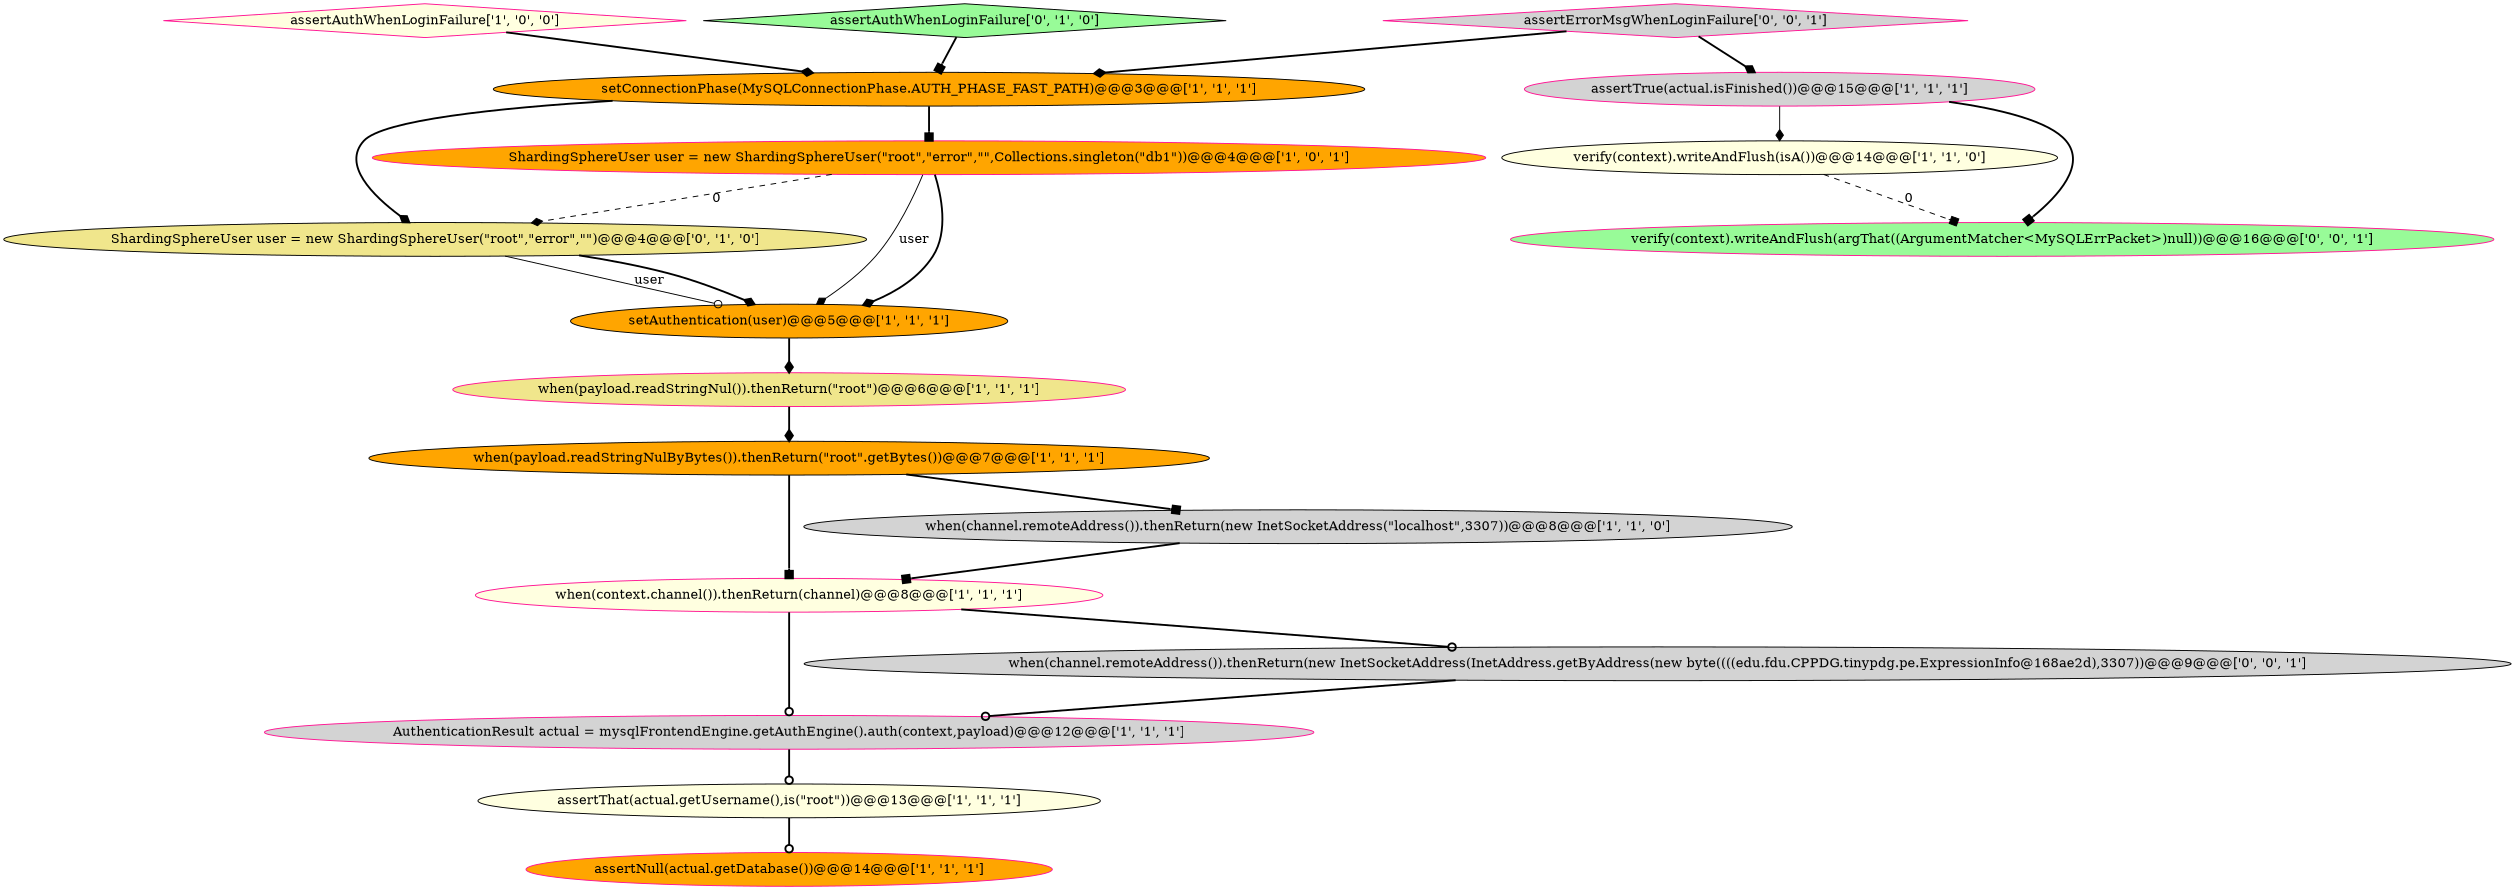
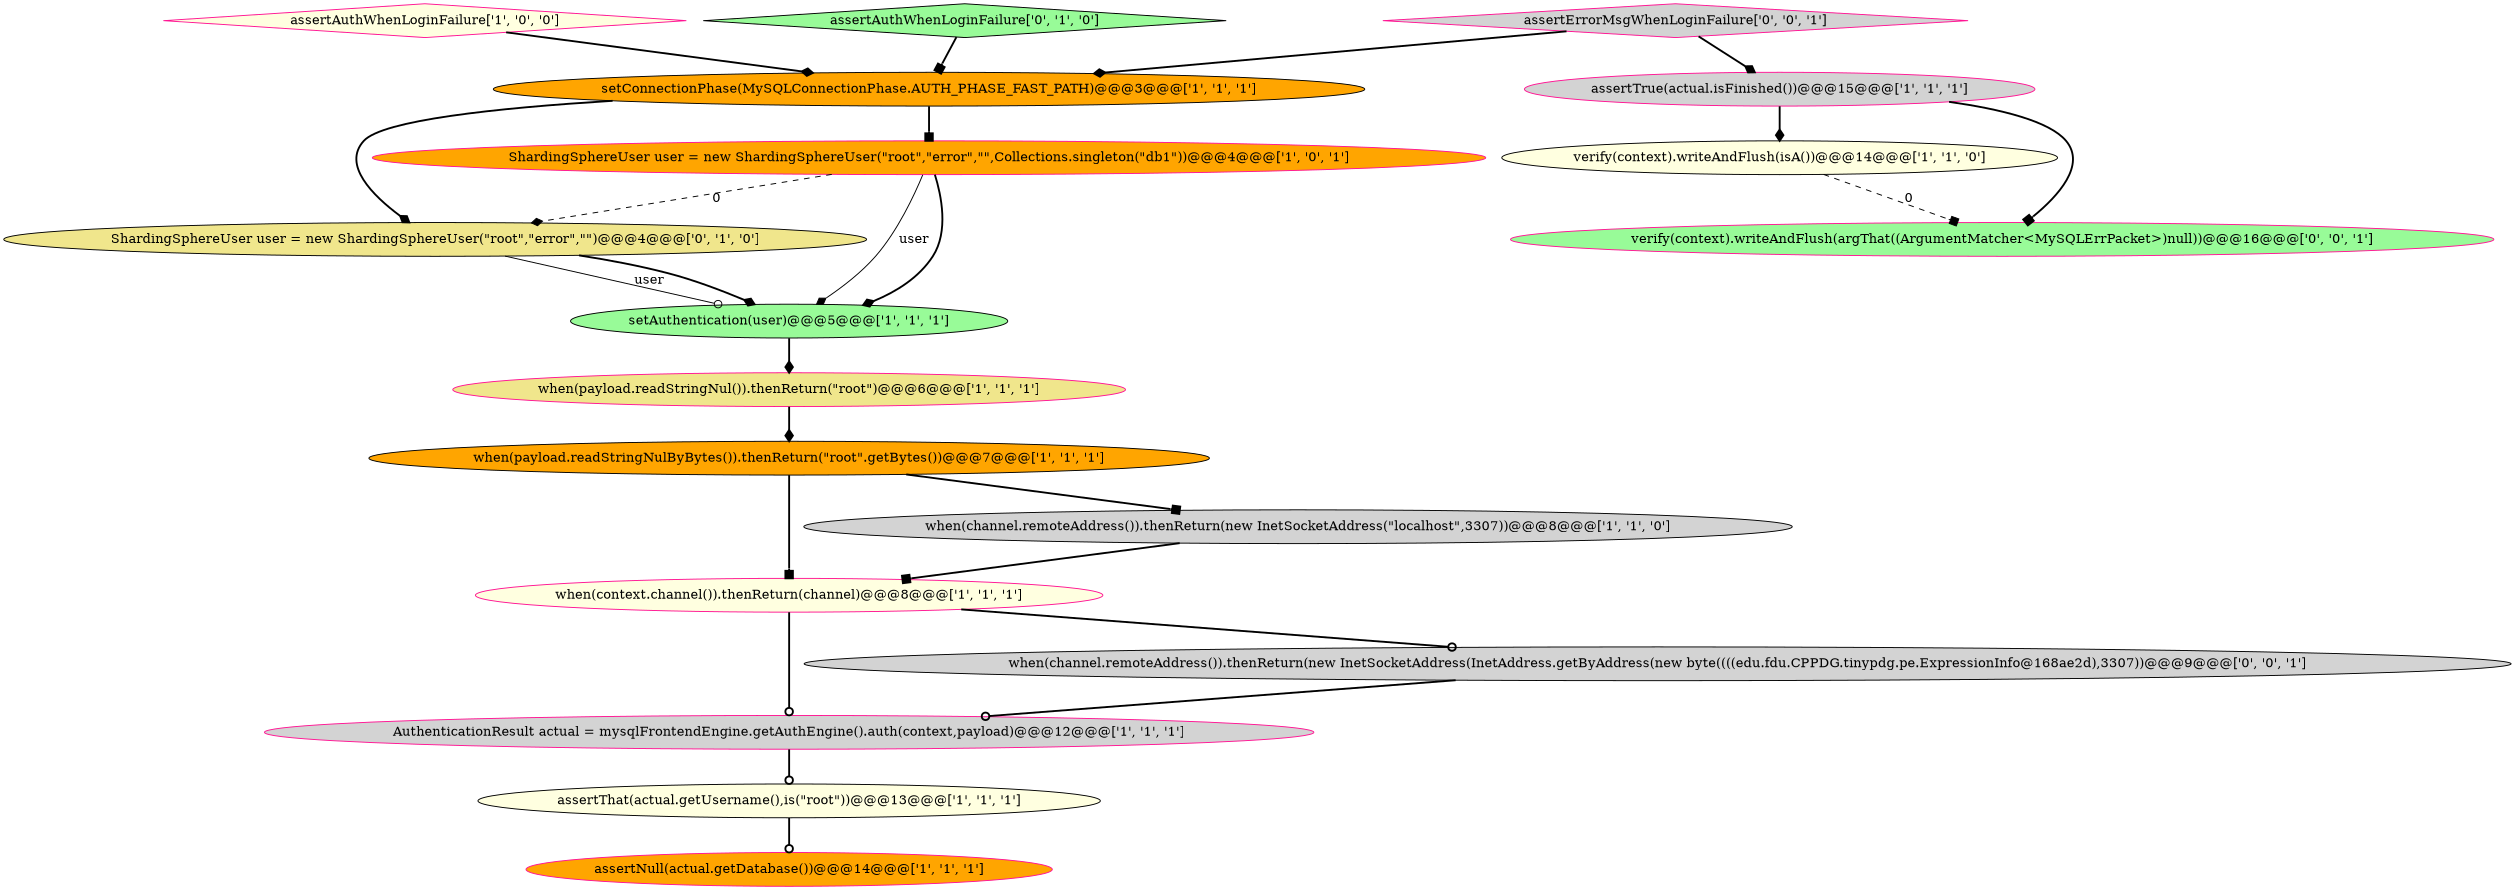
(1780, 118) -> (1780, 118)
(789, 321) -> (789, 321)
